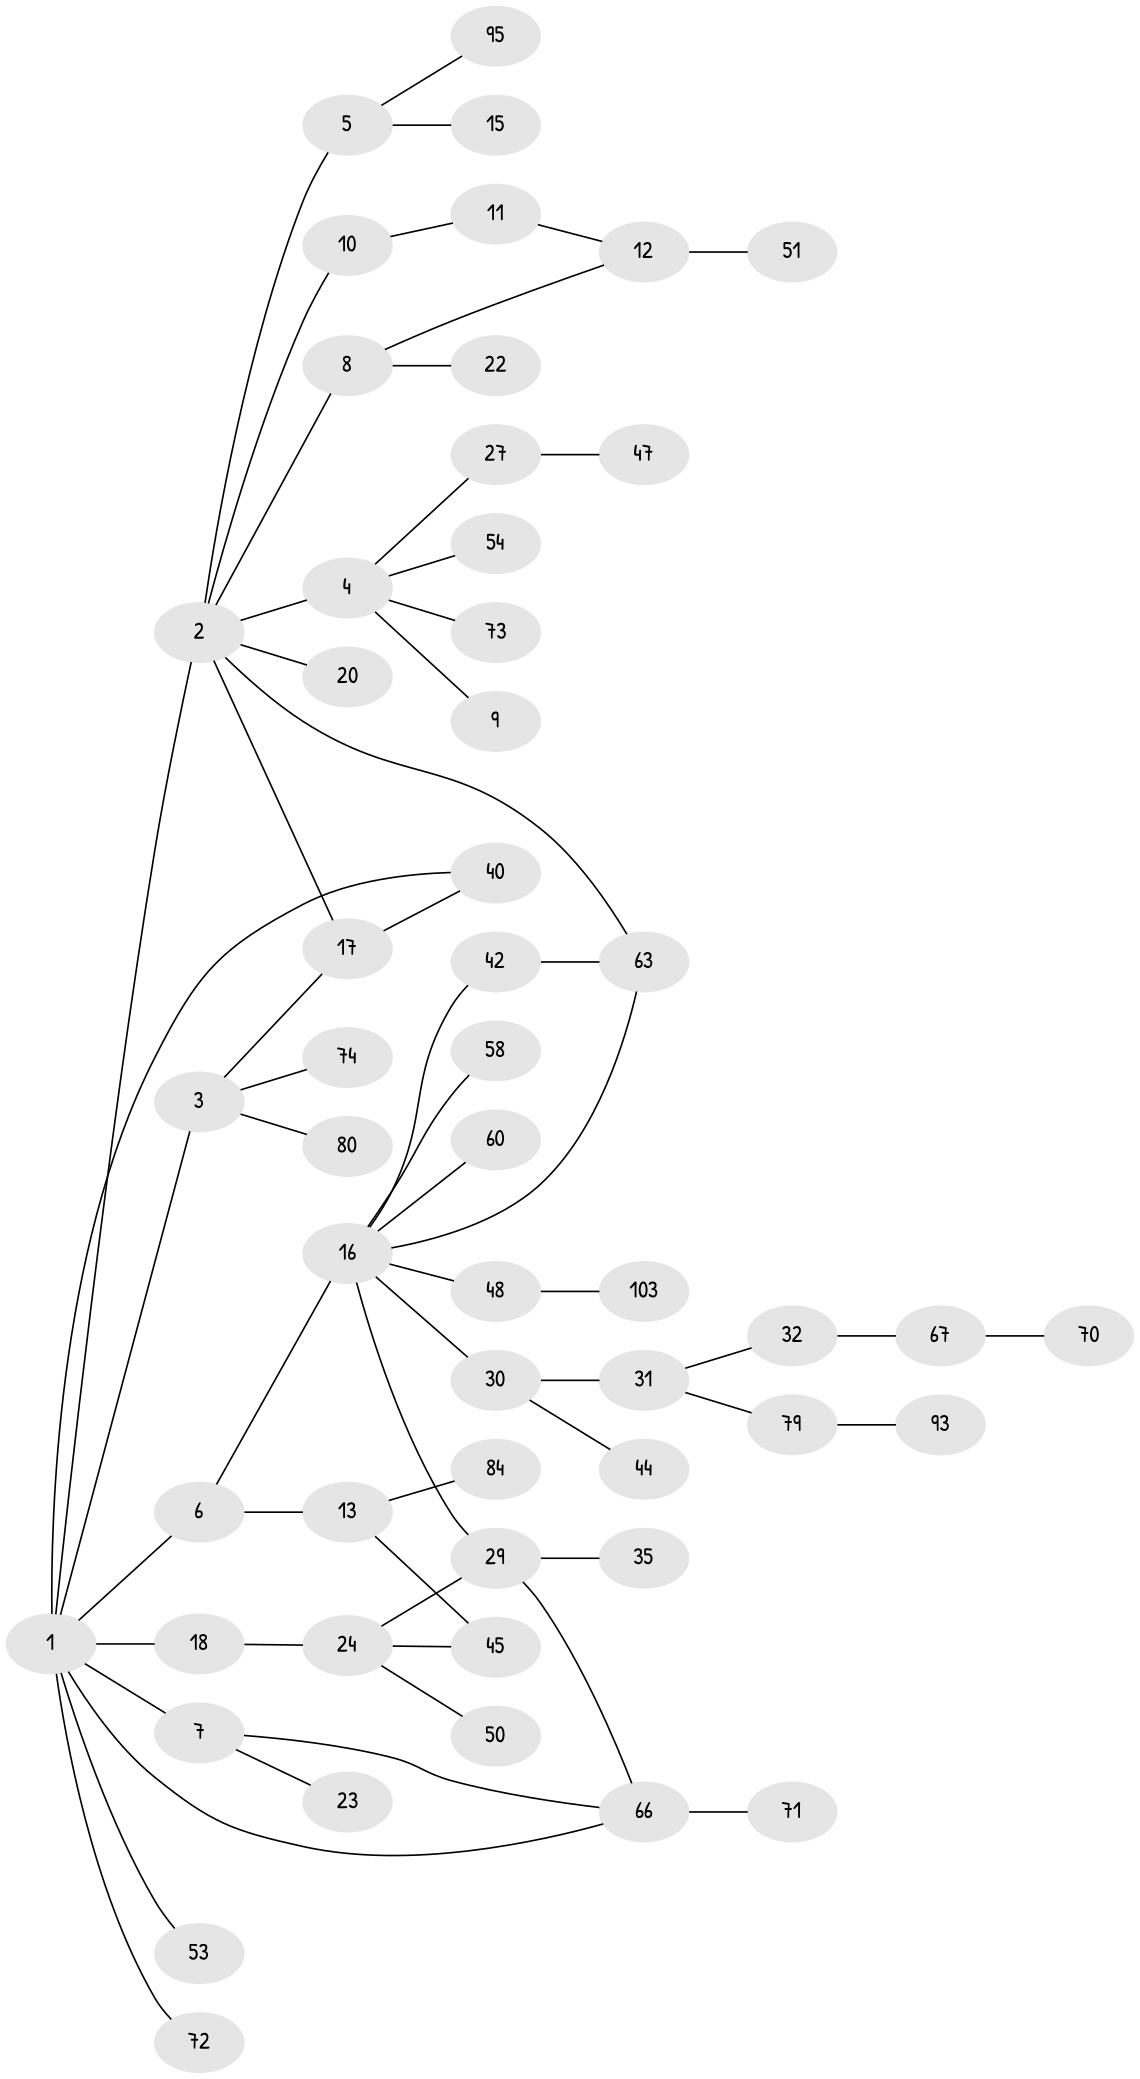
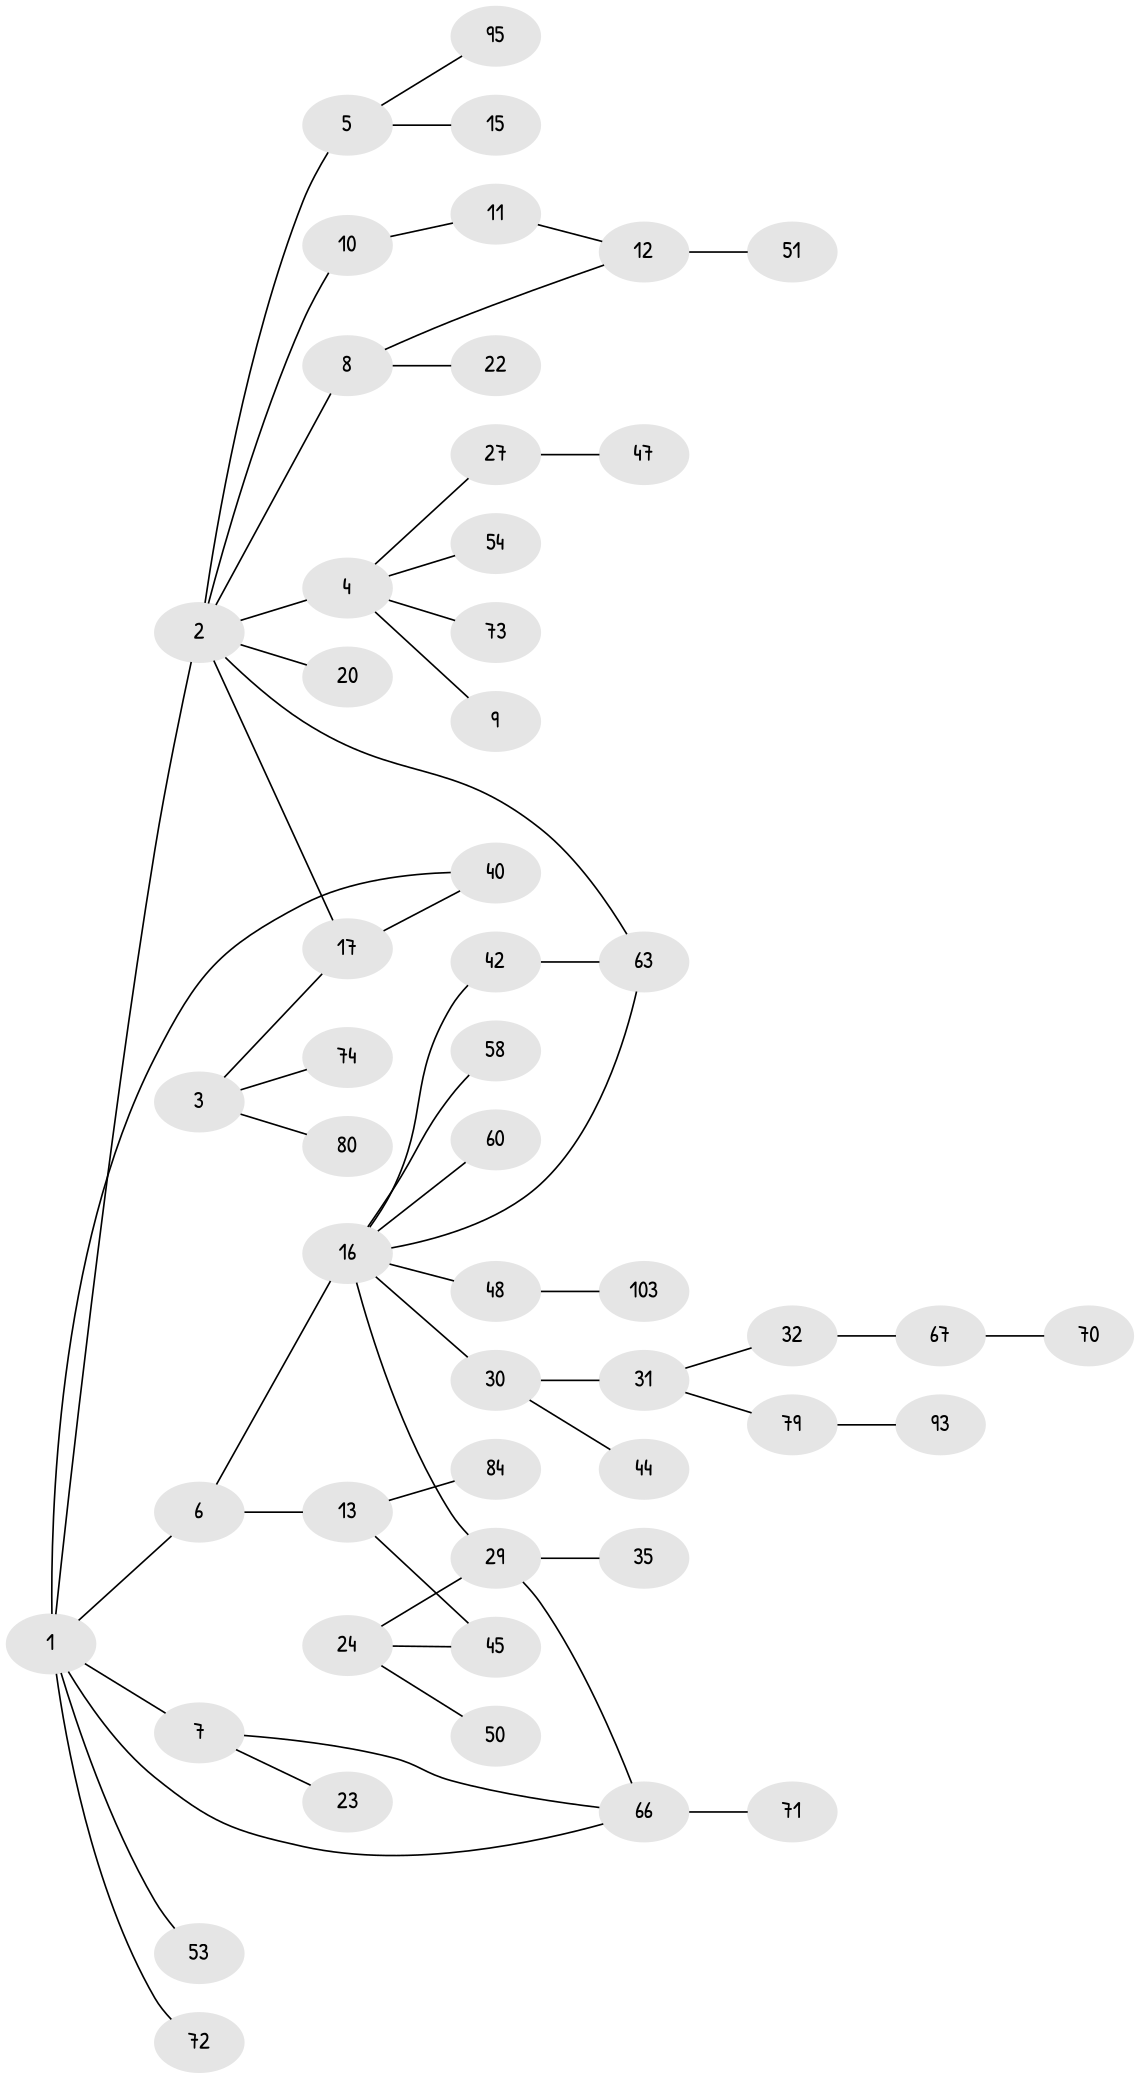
(125, 1373) -> none
(199, 1644) -> none
